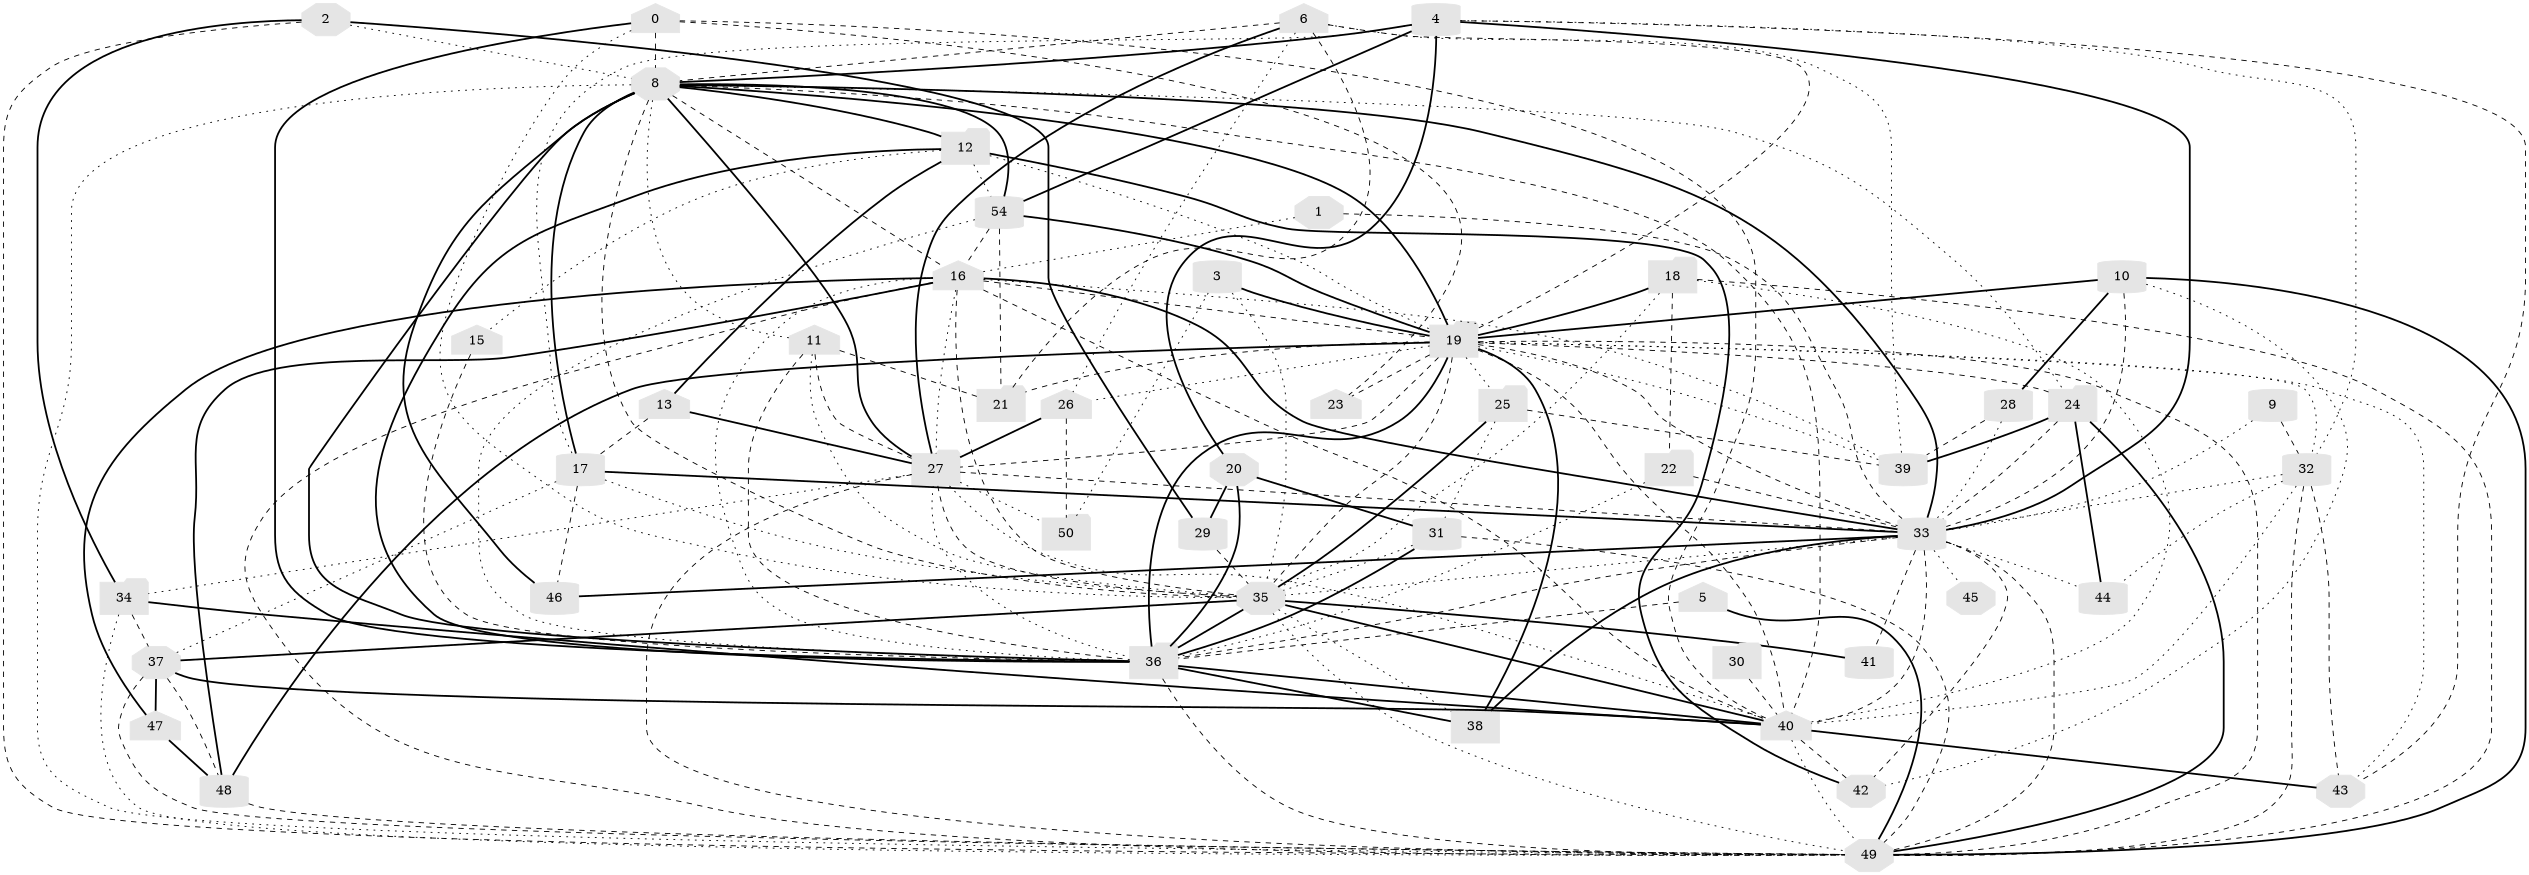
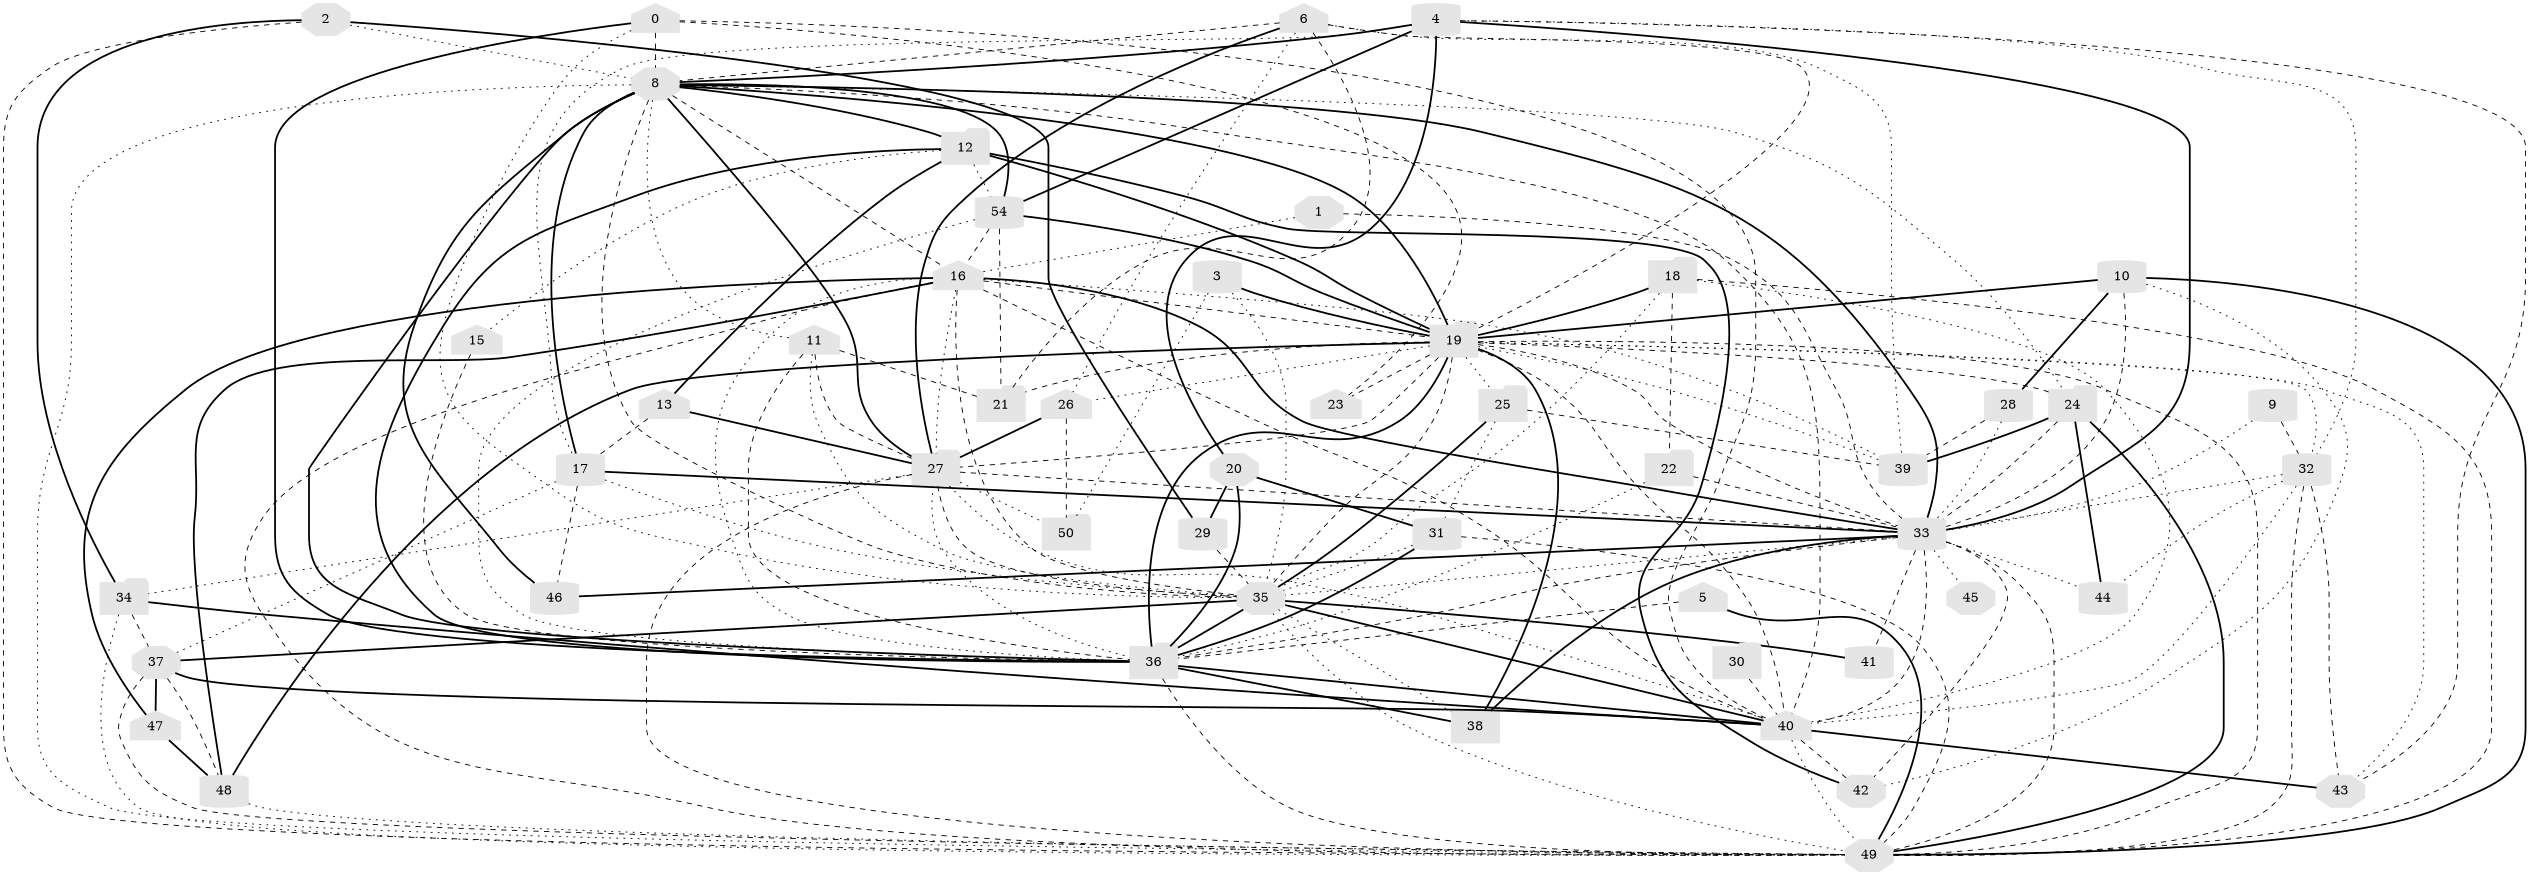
(1204, 224) -> (1204, 224)
(1046, 843) -> (1046, 843)
